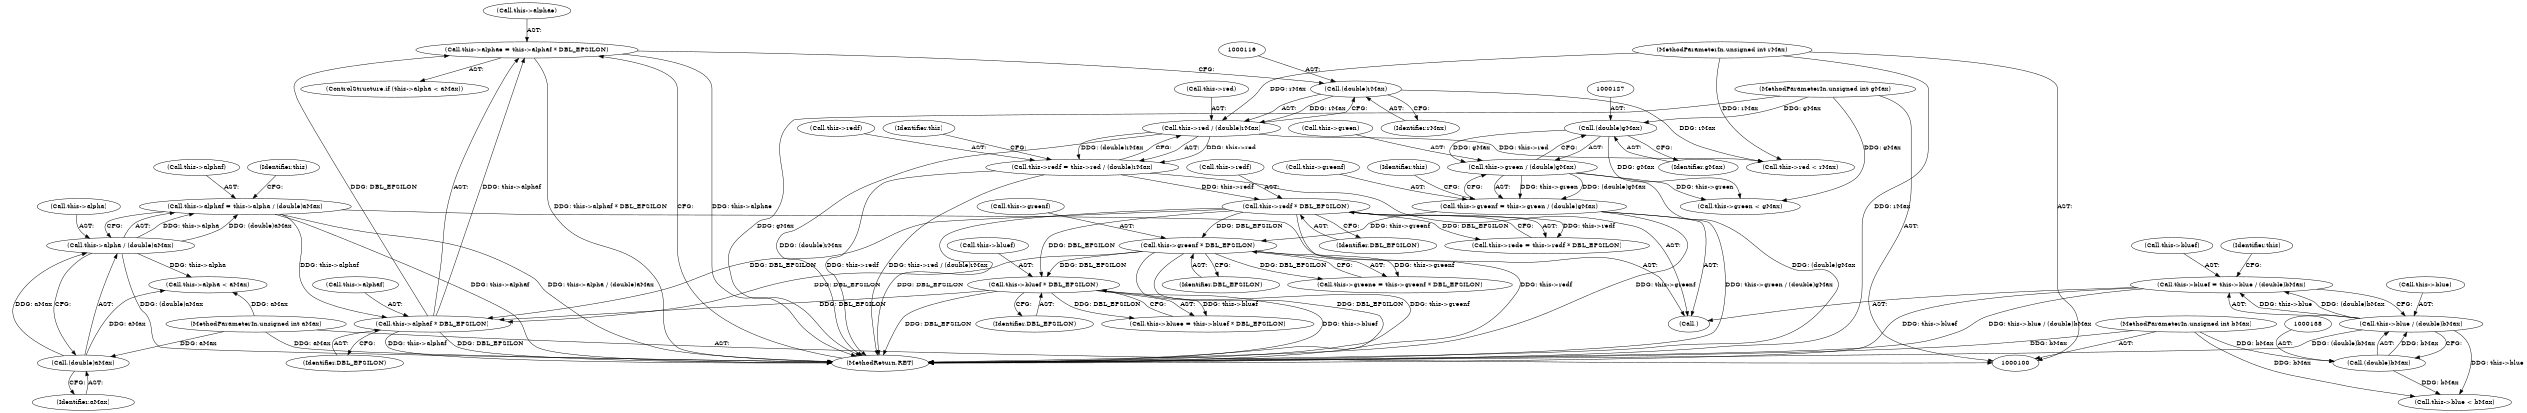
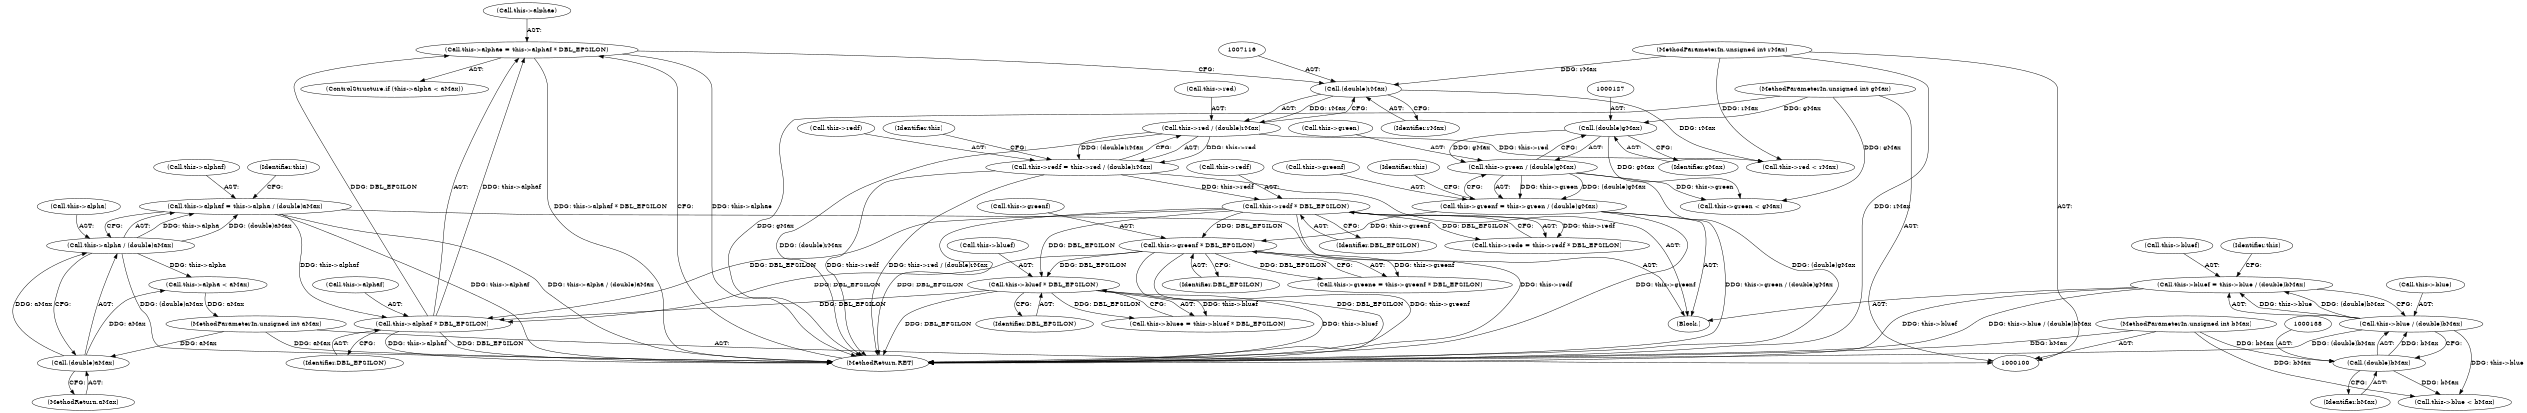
(1242, 50) -> (1242, 50)
(1425, 63) -> (1532, 70)
(248, 303) -> (206, 305)
(1689, 324) -> (1689, 324)
(83, 402) -> (83, 402)
none -> (2350, 402)
